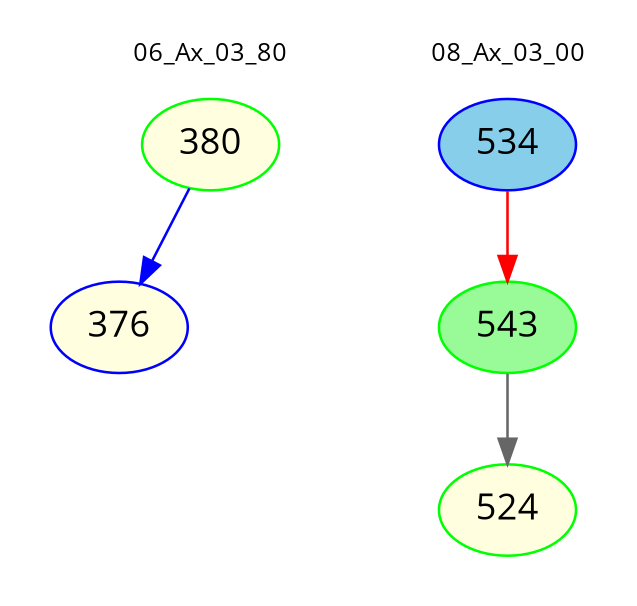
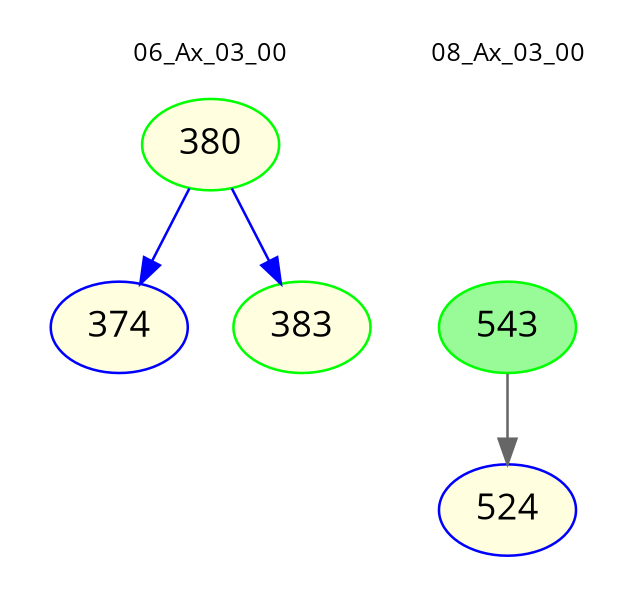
(211, 55) -> (211, 55)
(507, 145) -> none
(119, 327) -> (119, 327)
none -> (302, 327)
(507, 510) -> (507, 510)
